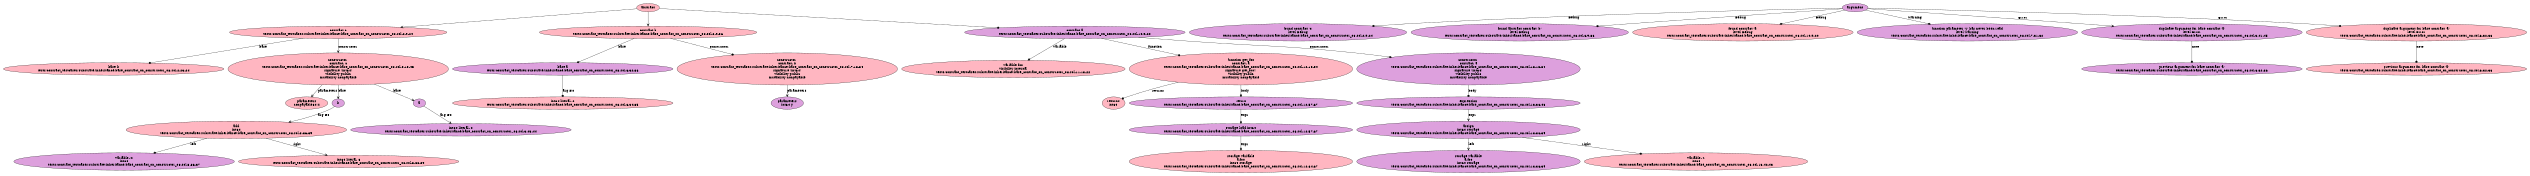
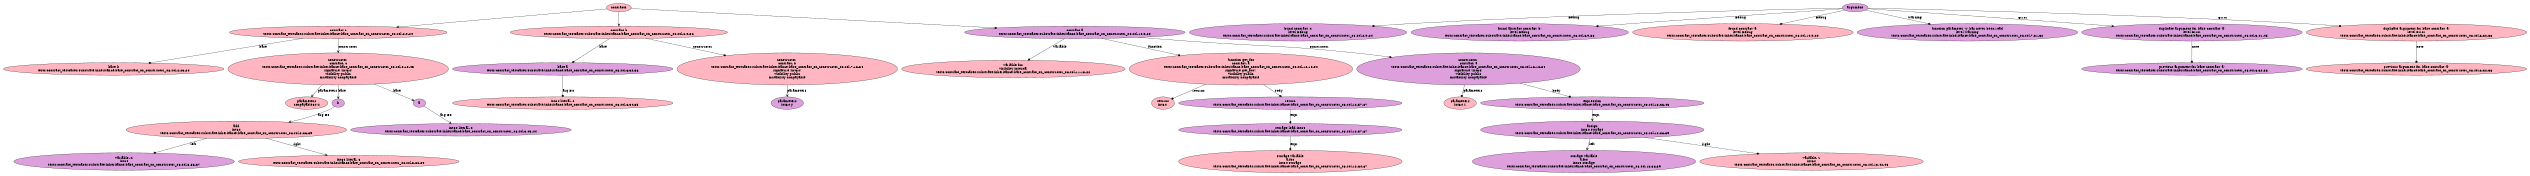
(648, 8) -> (619, 8)
none -> (1460, 103)
